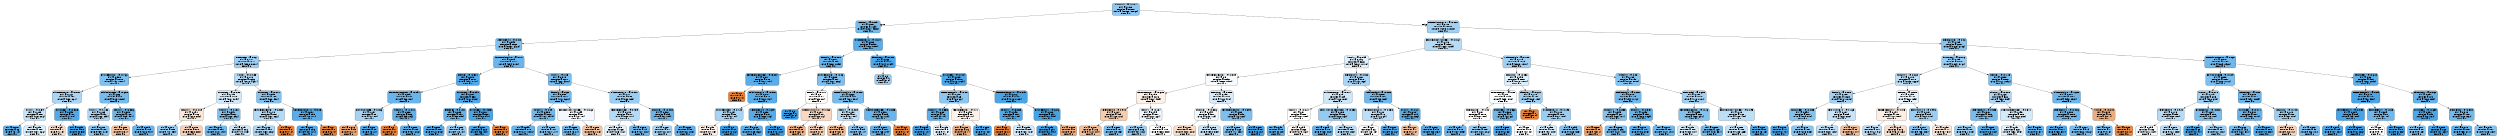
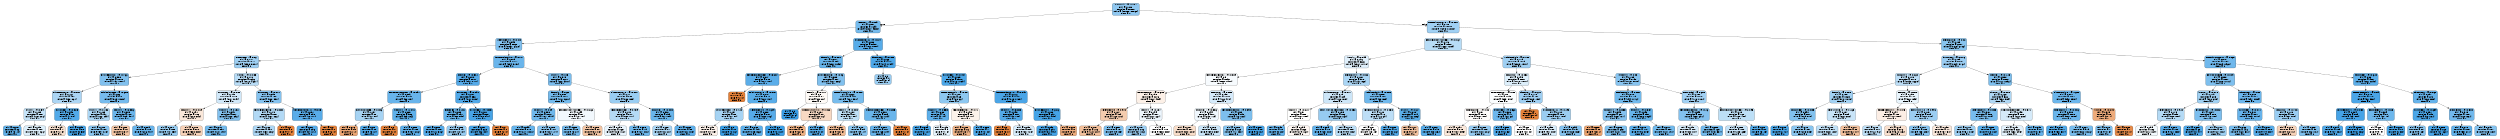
(240, 131) -> none
(816, 131) -> (816, 131)
(1455, 131) -> (1455, 131)
(2171, 131) -> (2171, 131)
